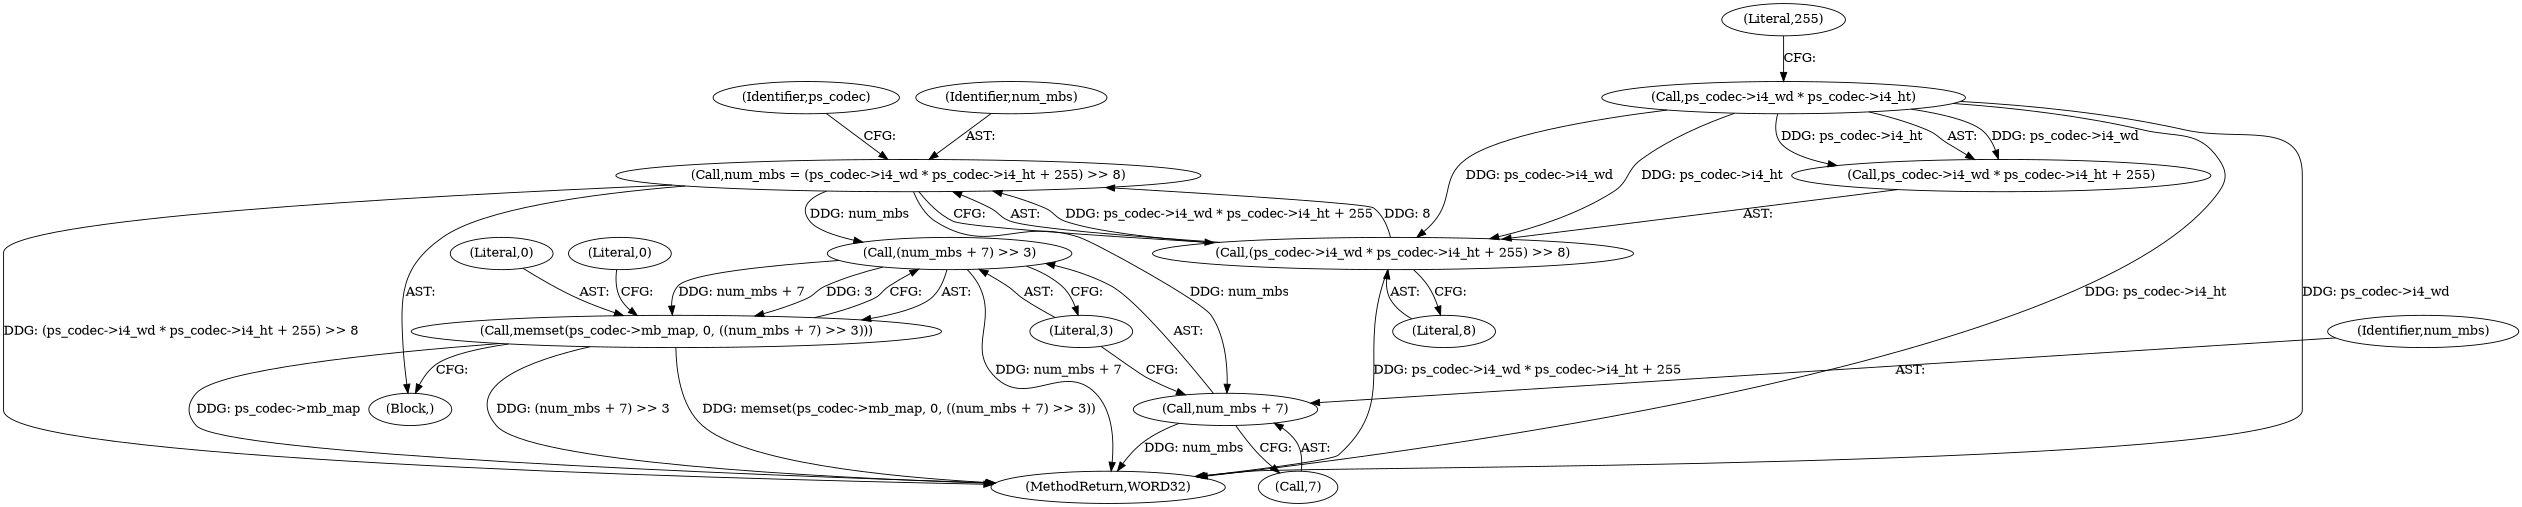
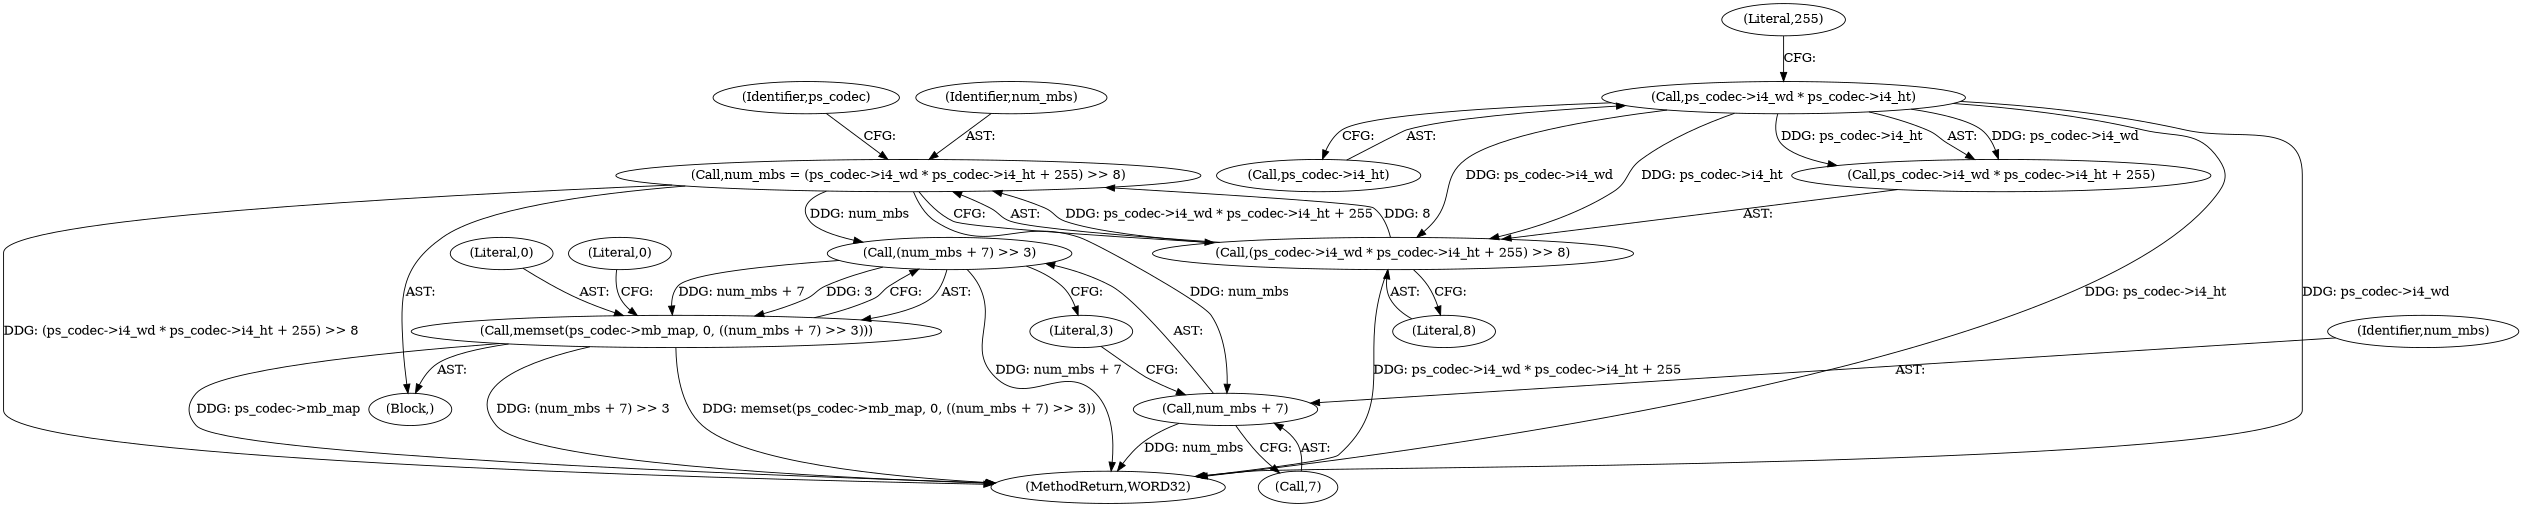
none -> (1319, 176)
(1020, 297) -> none
(454, 370) -> (454, 370)
